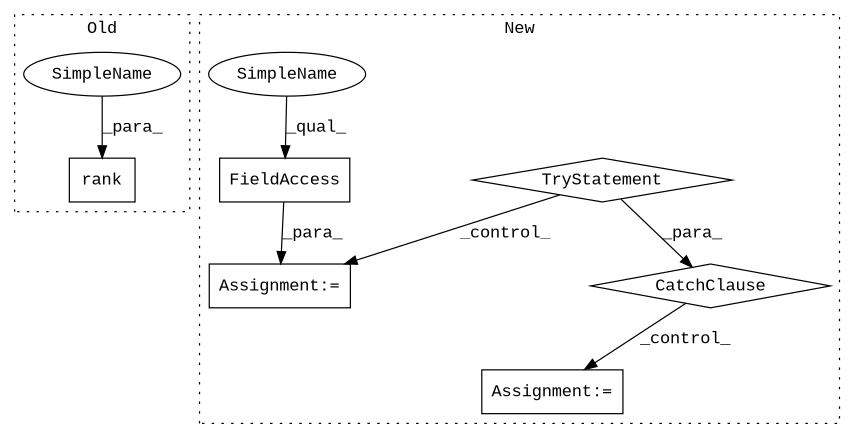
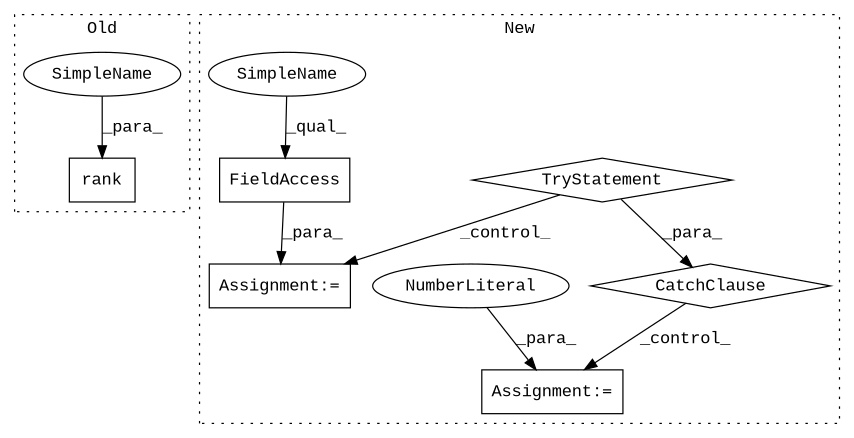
none -> (471, 286)
